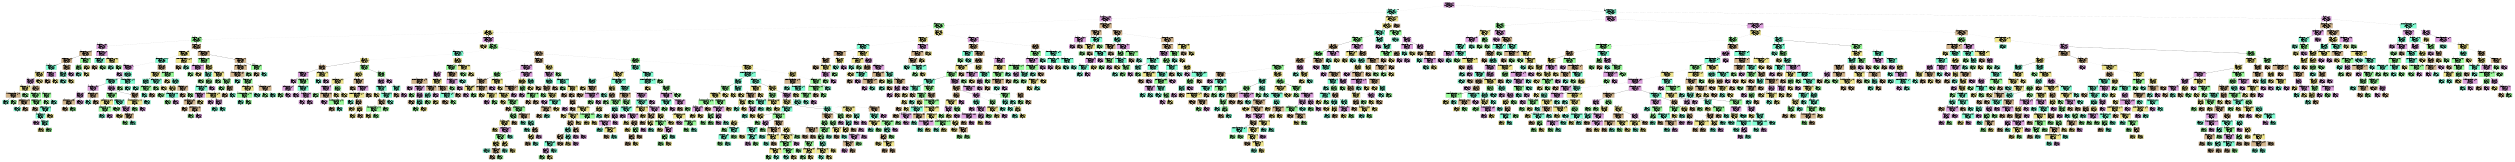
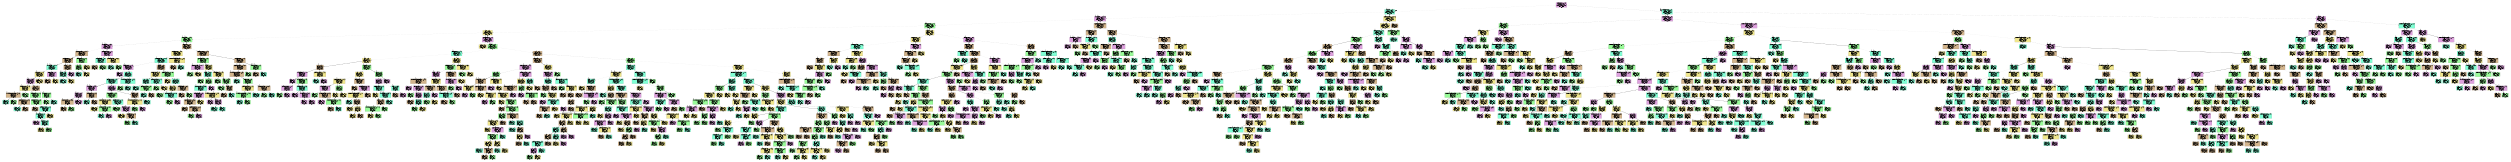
(2339, 67) -> (2336, 67)
(463, 81) -> (462, 81)
none -> (1809, 102)
none -> (94, 109)
